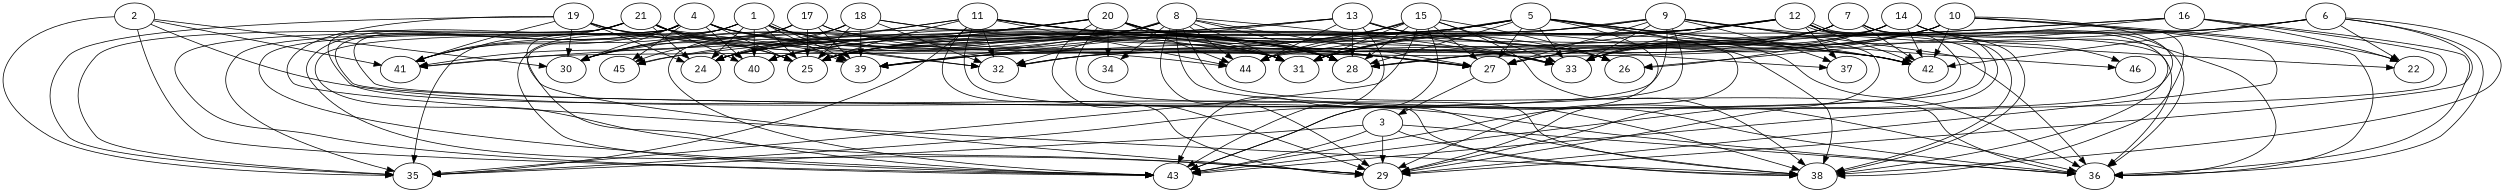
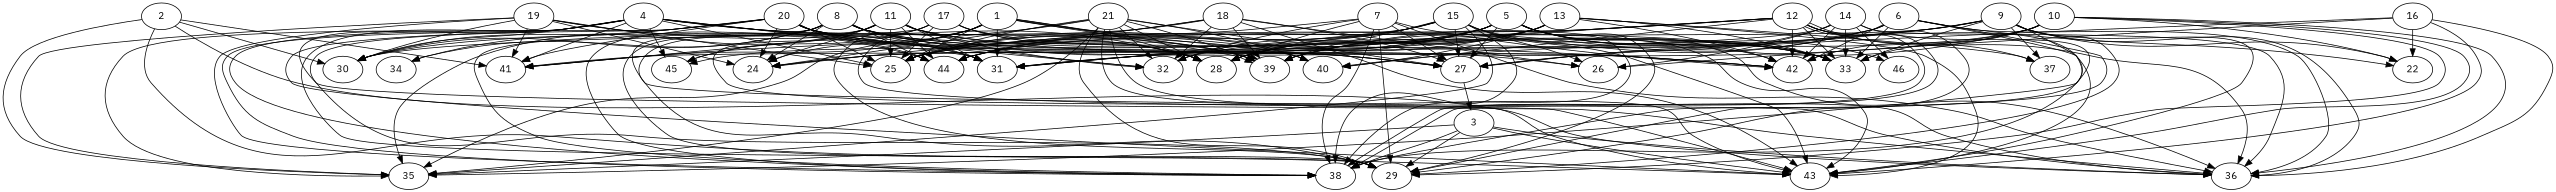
(1772, 39) -> (1561, 43)
